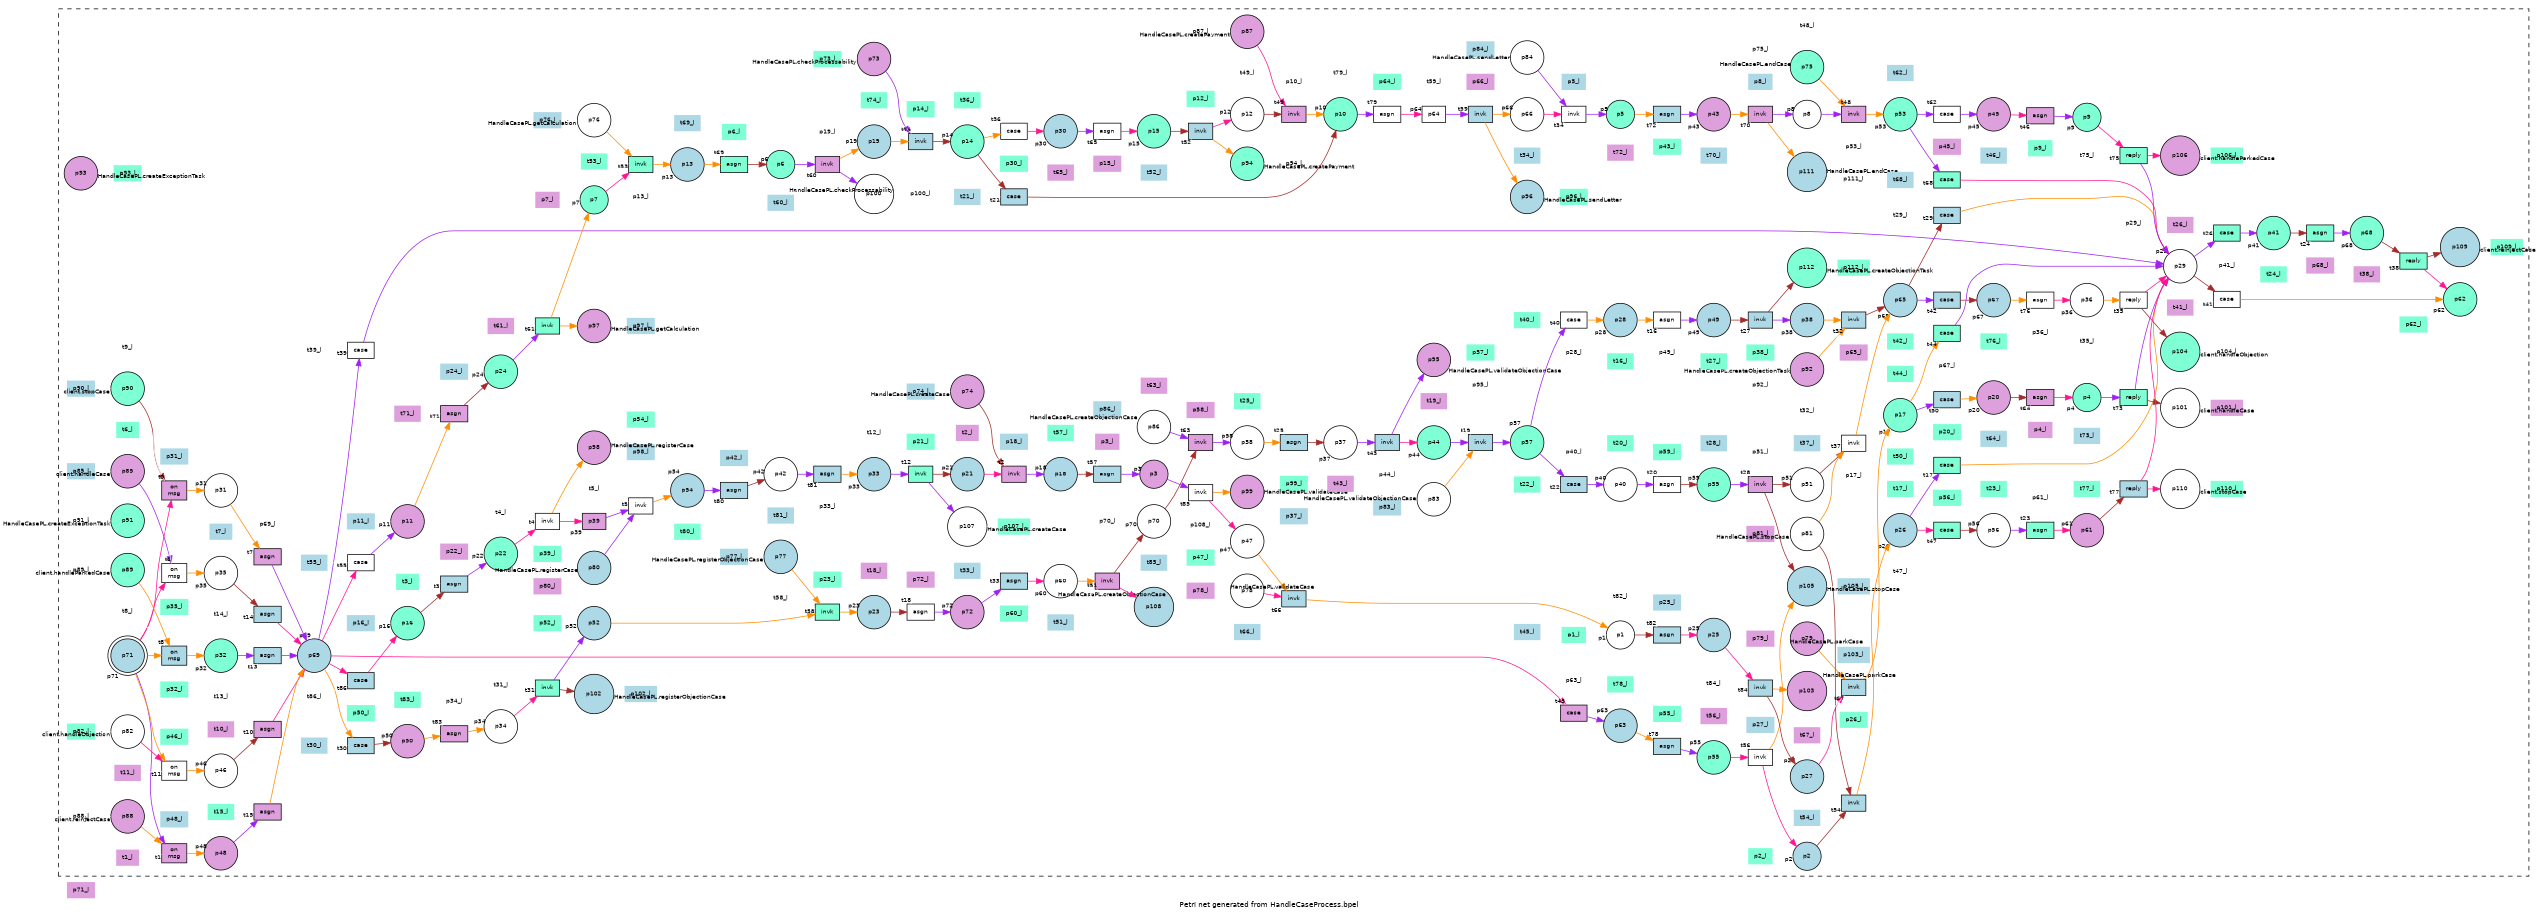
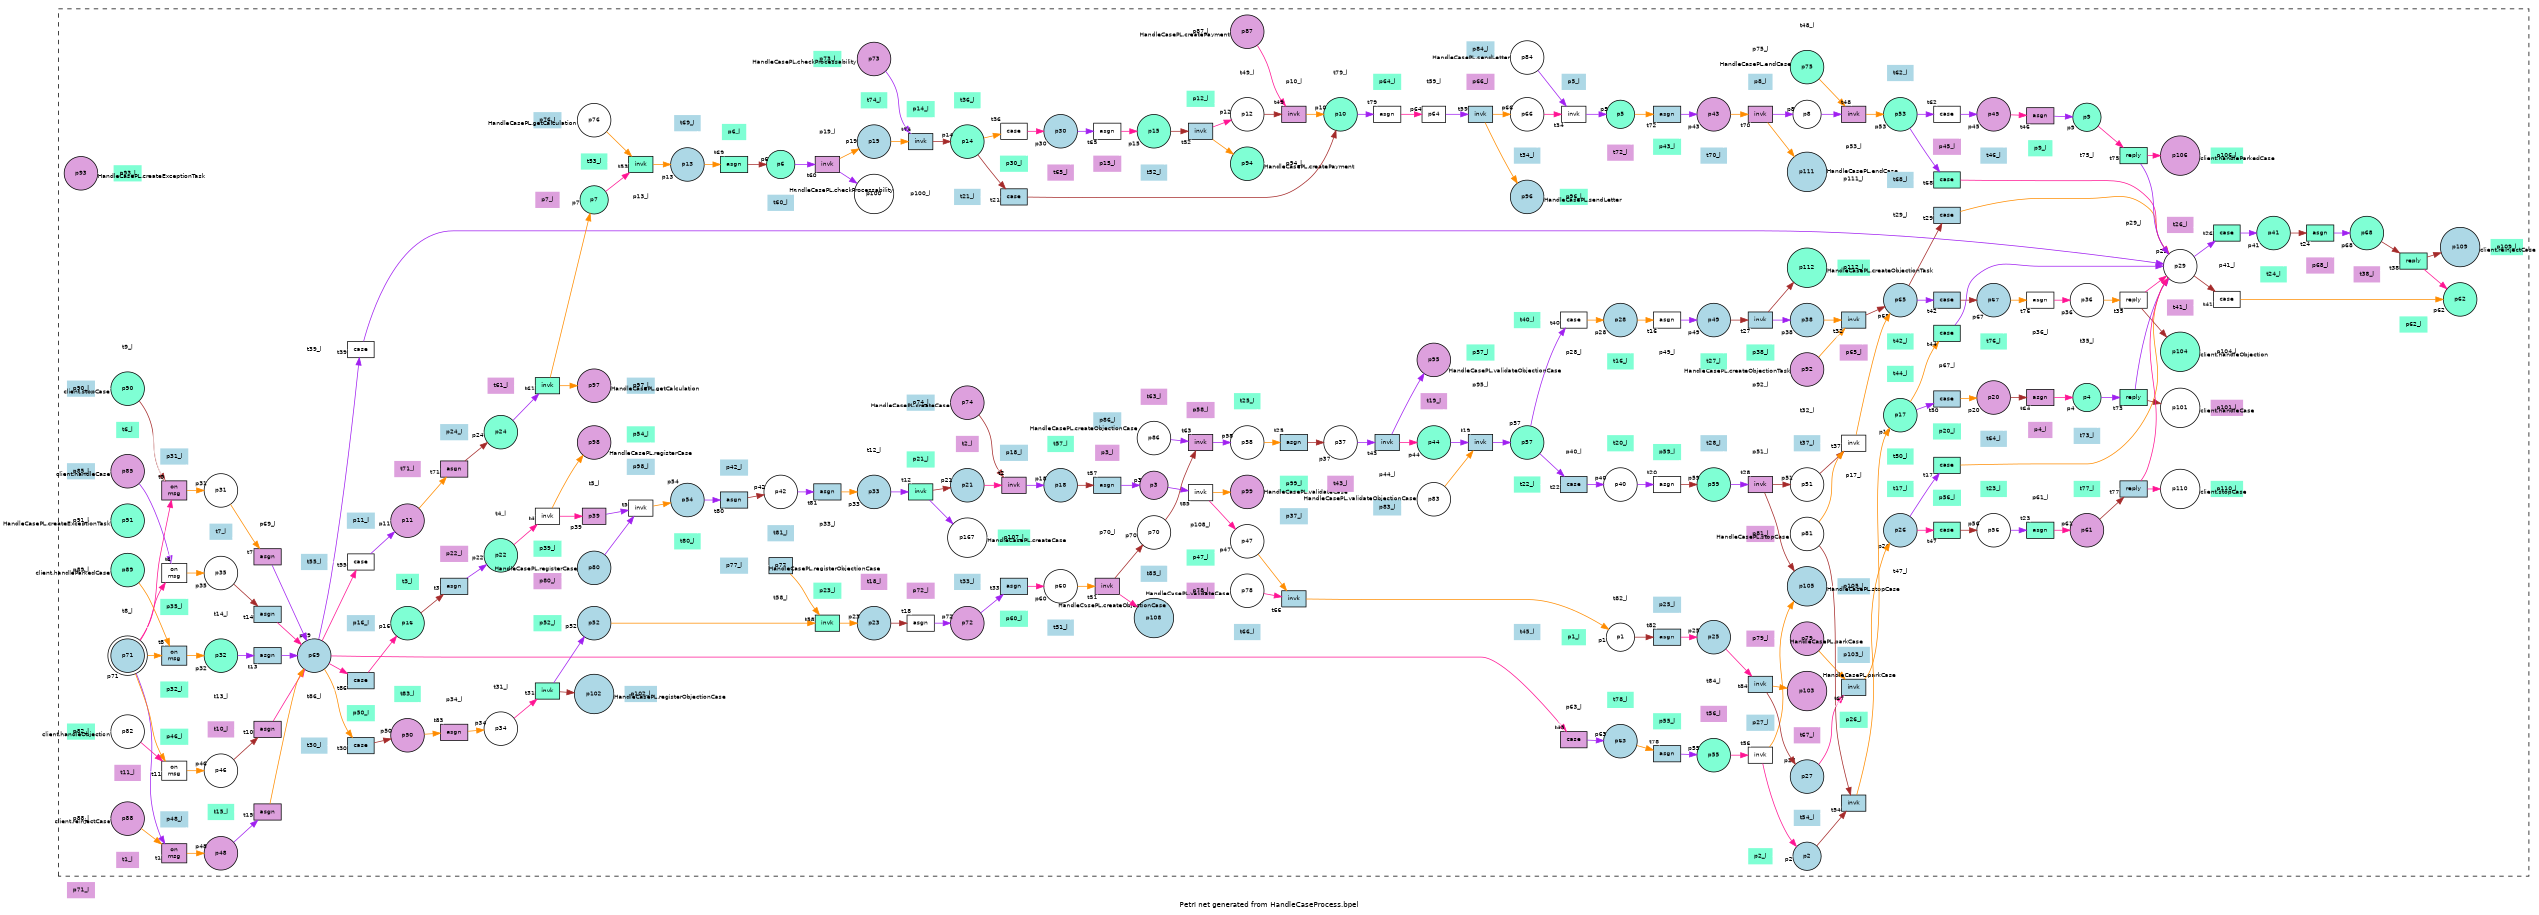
(967, 527) -> (967, 538)
(781, 557) -> (781, 566)
